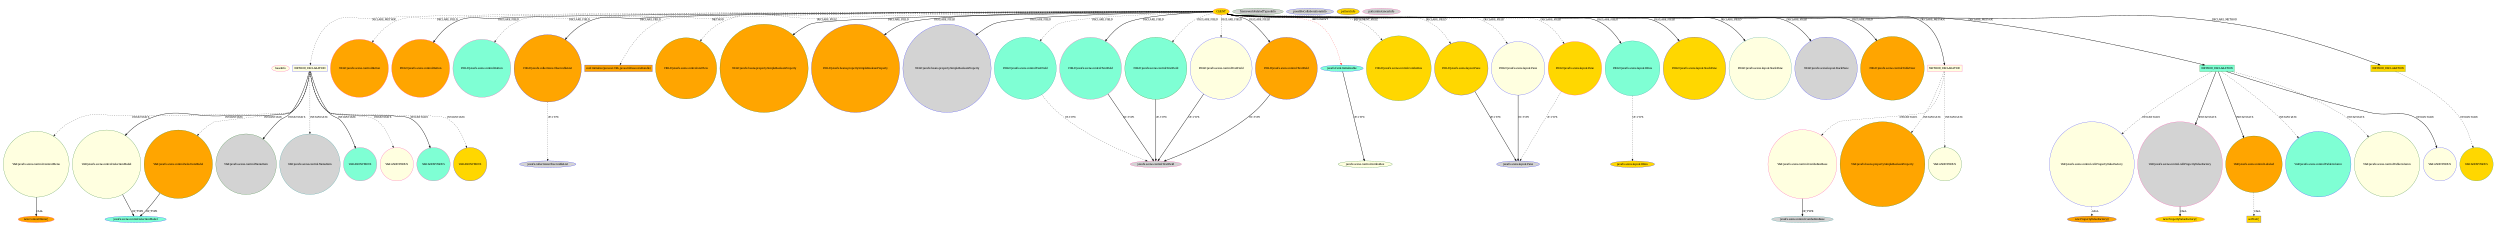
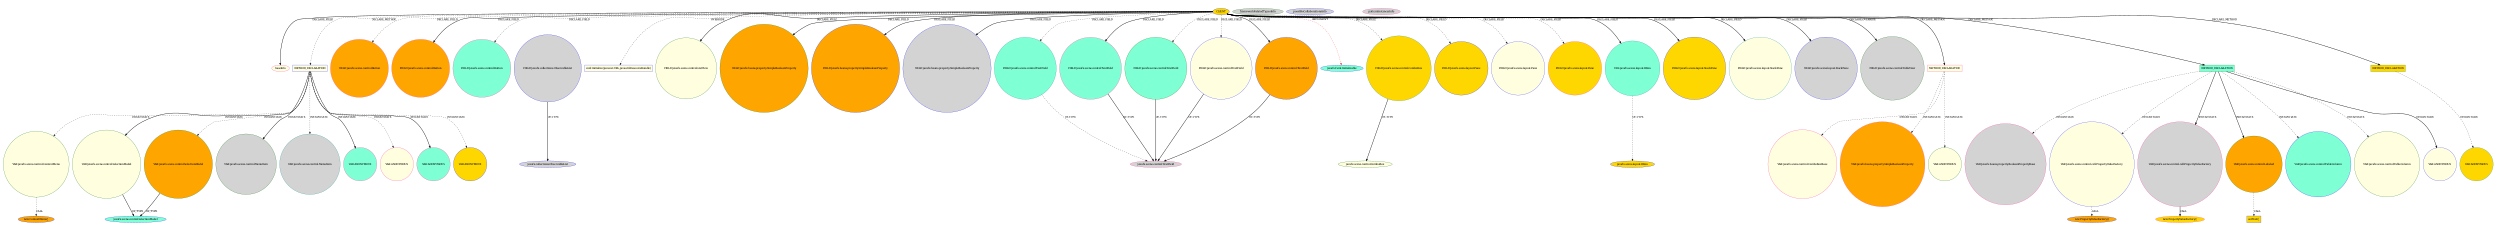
(1221, 12) -> (1221, 12)
(1348, 12) -> none
(886, 13) -> (730, 13)
(953, 14) -> (953, 14)
(718, 20) -> (718, 20)
(1366, 20) -> (1366, 20)
(1863, 20) -> (1863, 20)
(548, 68) -> (548, 68)
(618, 68) -> (618, 68)
(686, 68) -> (686, 68)
(1632, 68) -> (1632, 68)
(1892, 68) -> (1892, 68)
(1353, 115) -> (1377, 129)
(548, 130) -> (548, 130)
(1518, 164) -> none
(1882, 164) -> (1882, 164)
none -> (2005, 164)
(36, 206) -> (36, 206)
(36, 219) -> (36, 219)
(1802, 219) -> none
